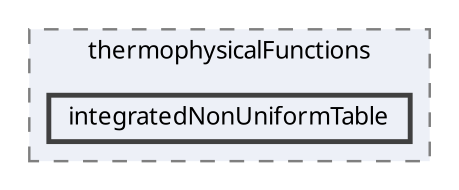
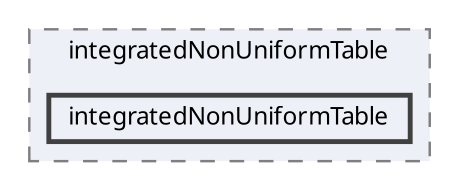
(230, 52) -> (230, 52)
